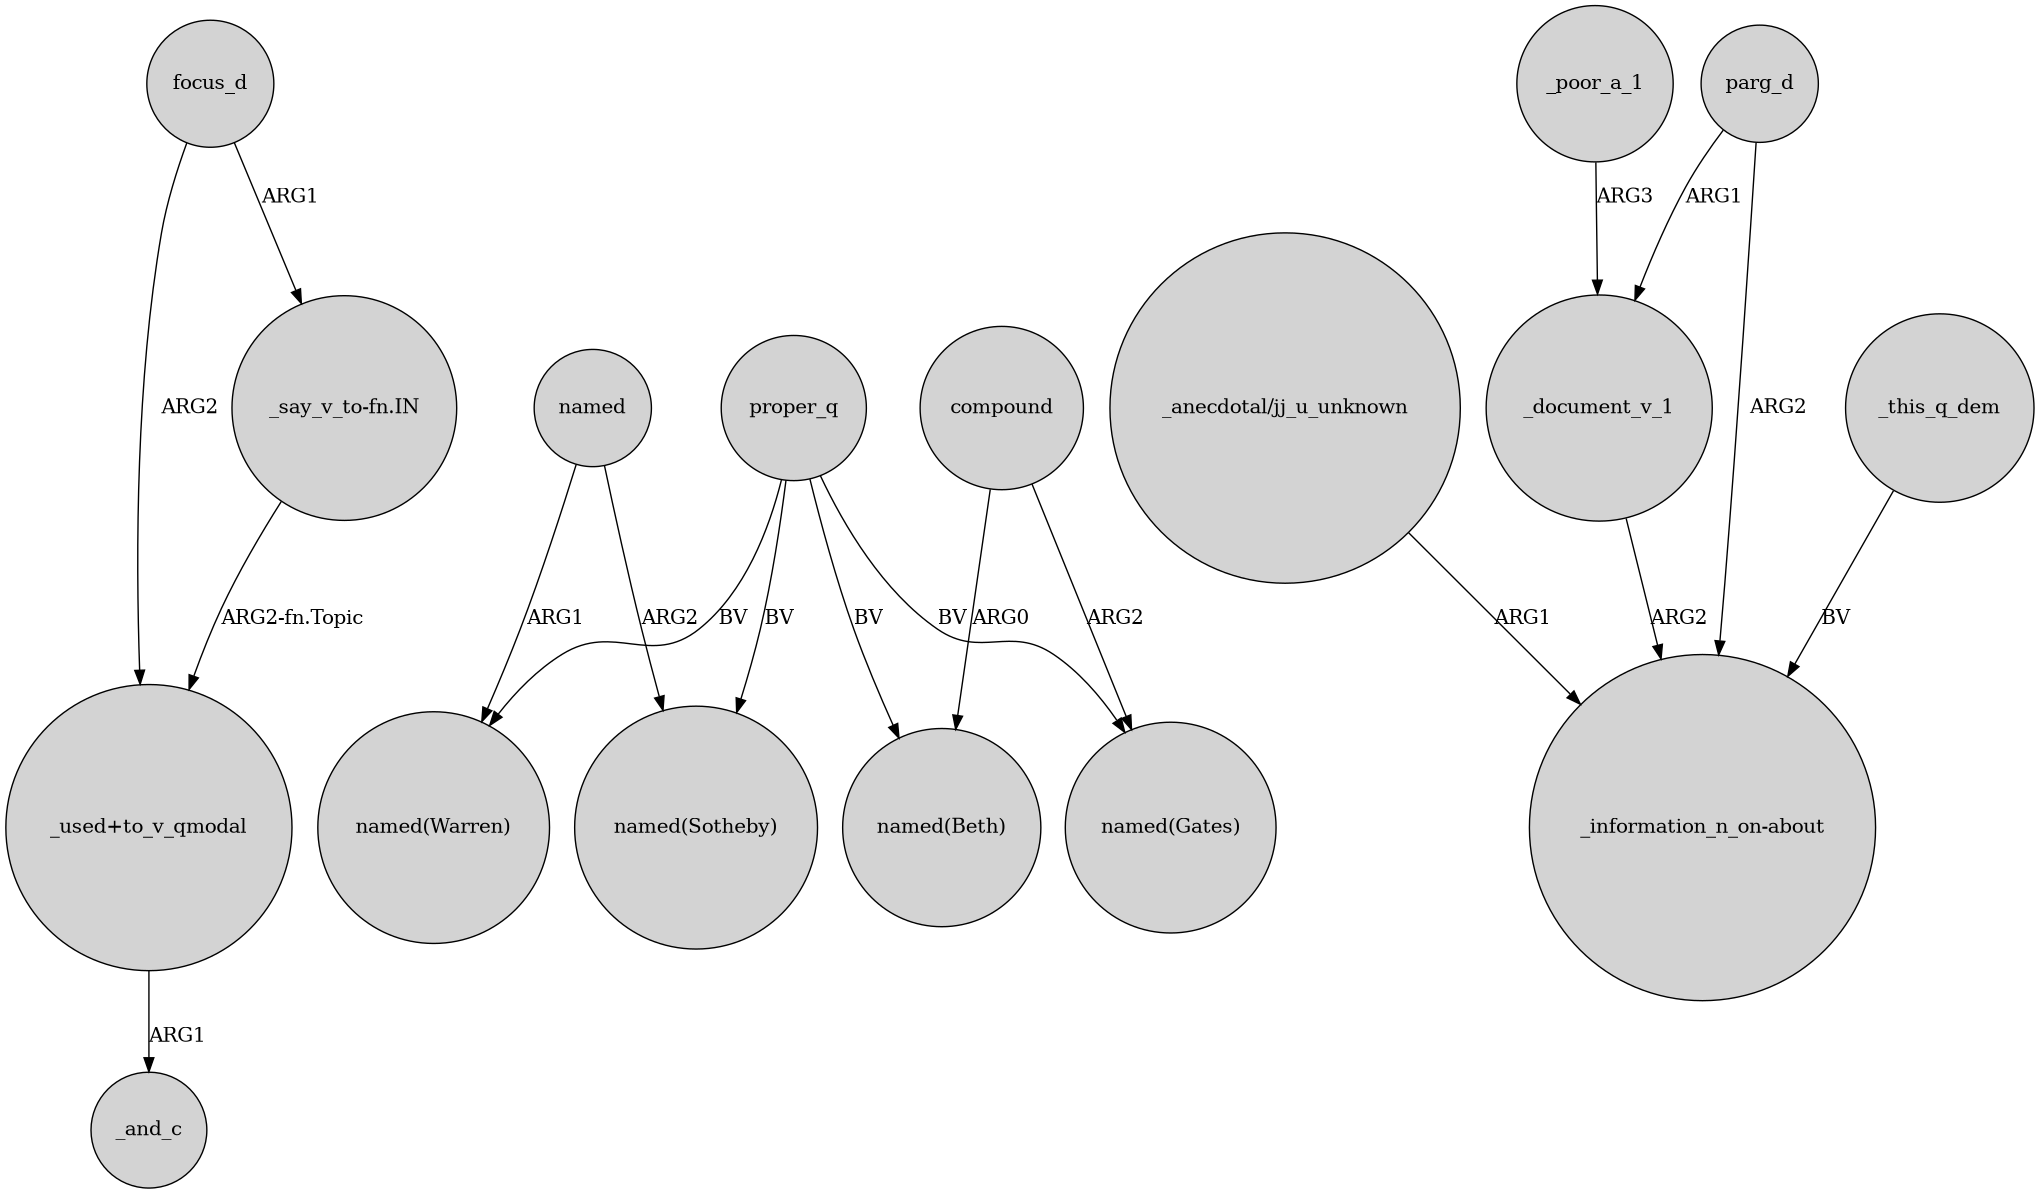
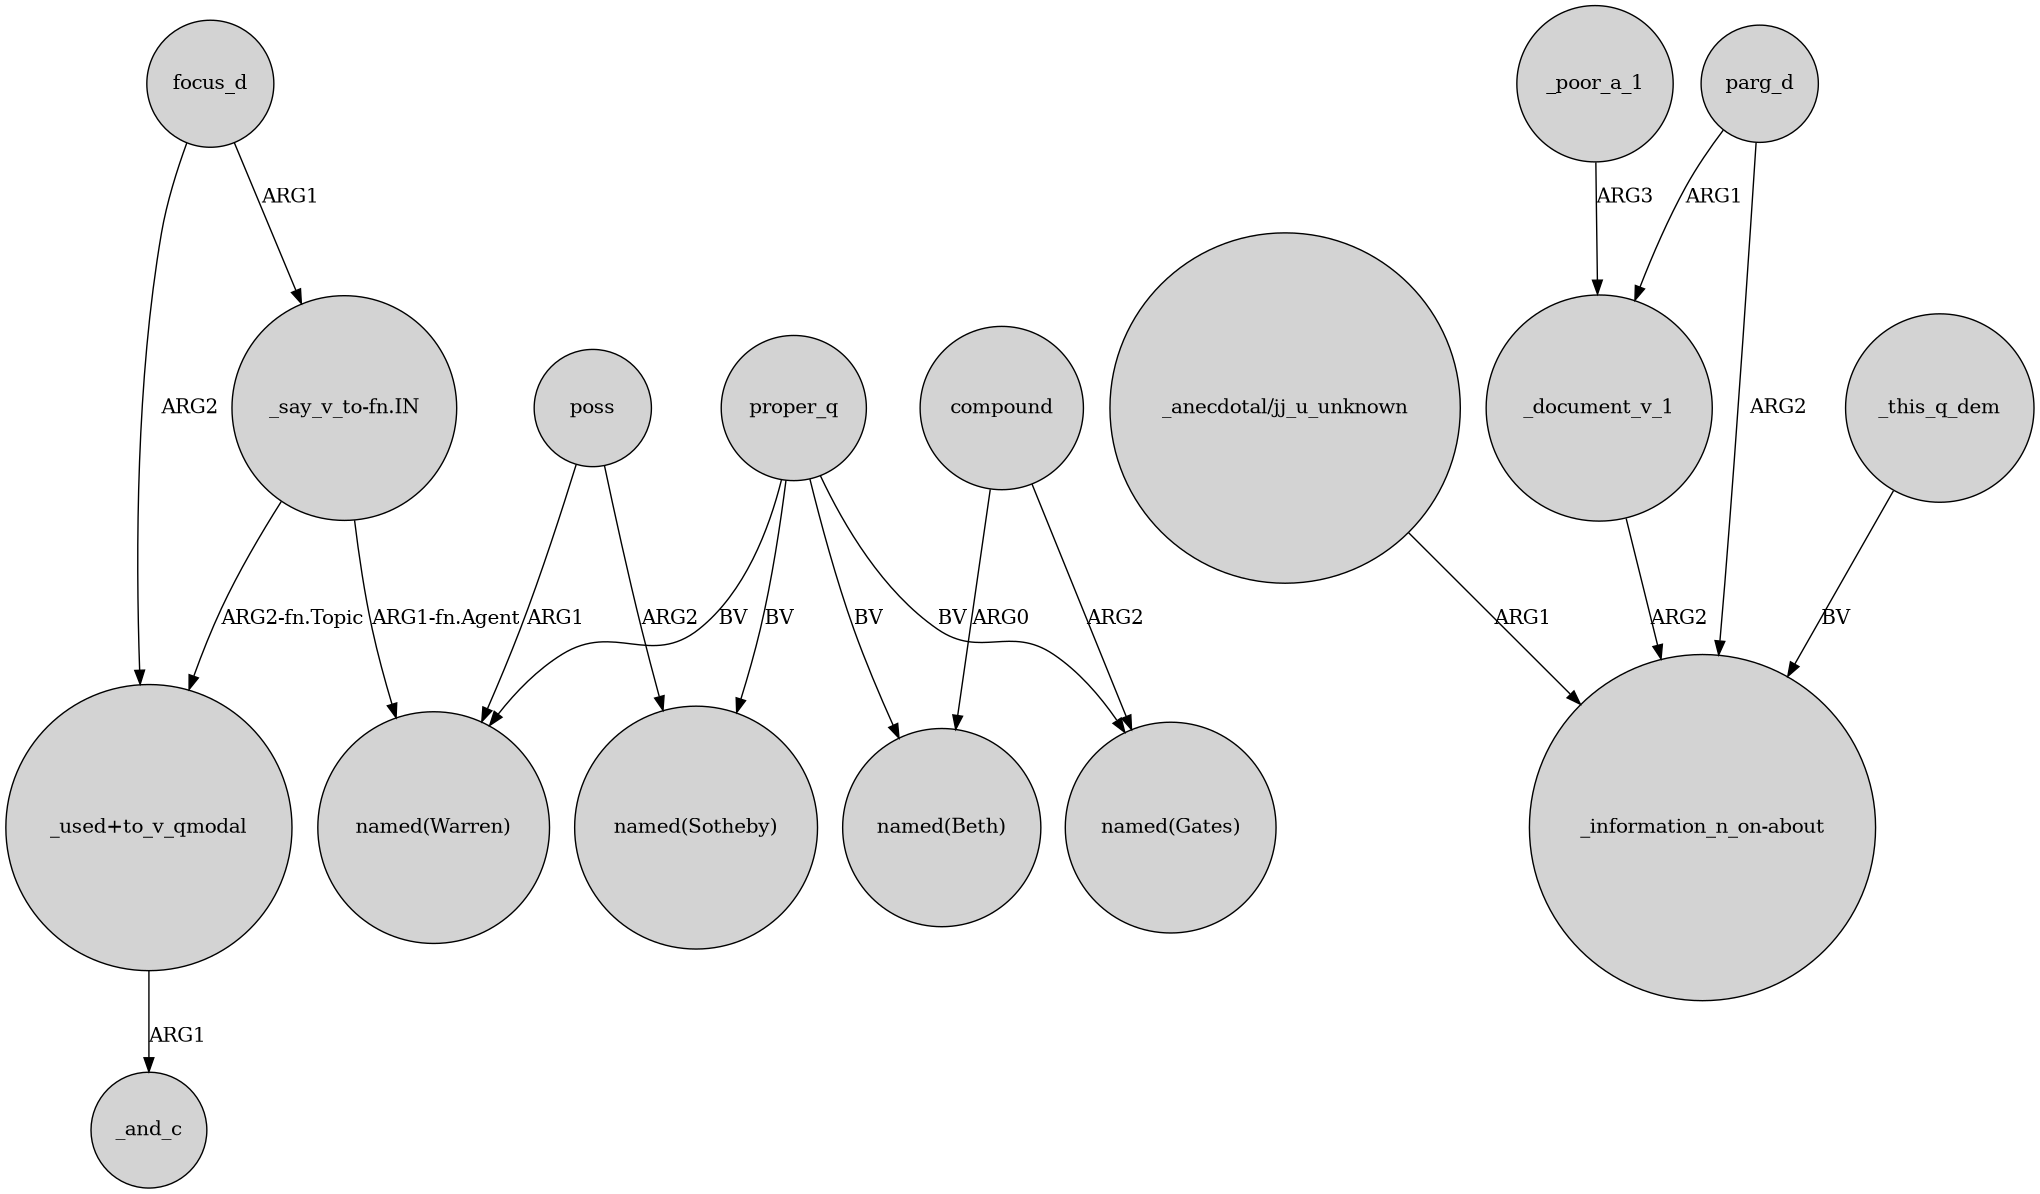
(593, 408) -> (593, 408)
none -> (369, 613)
